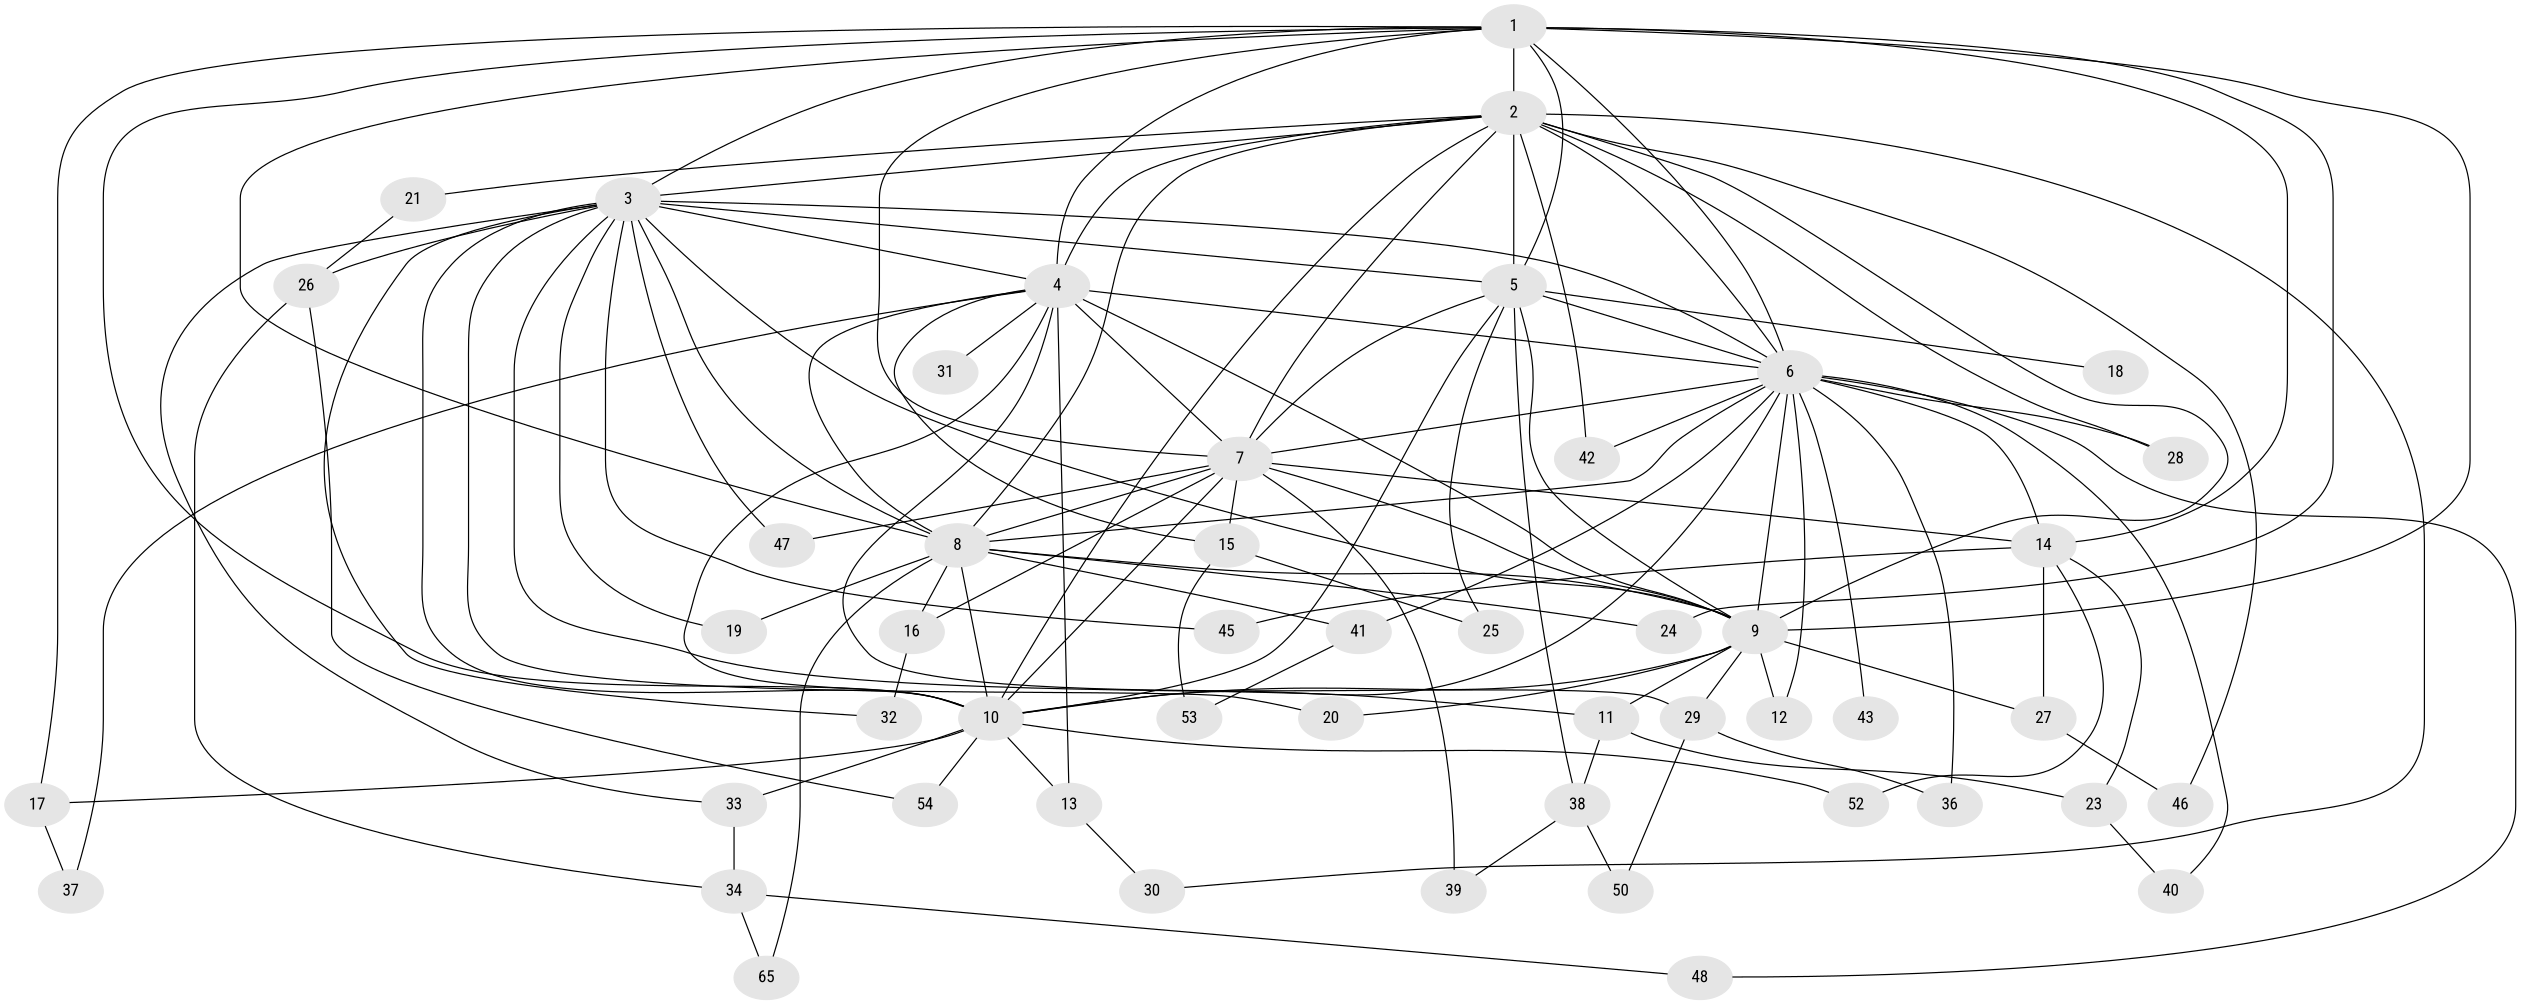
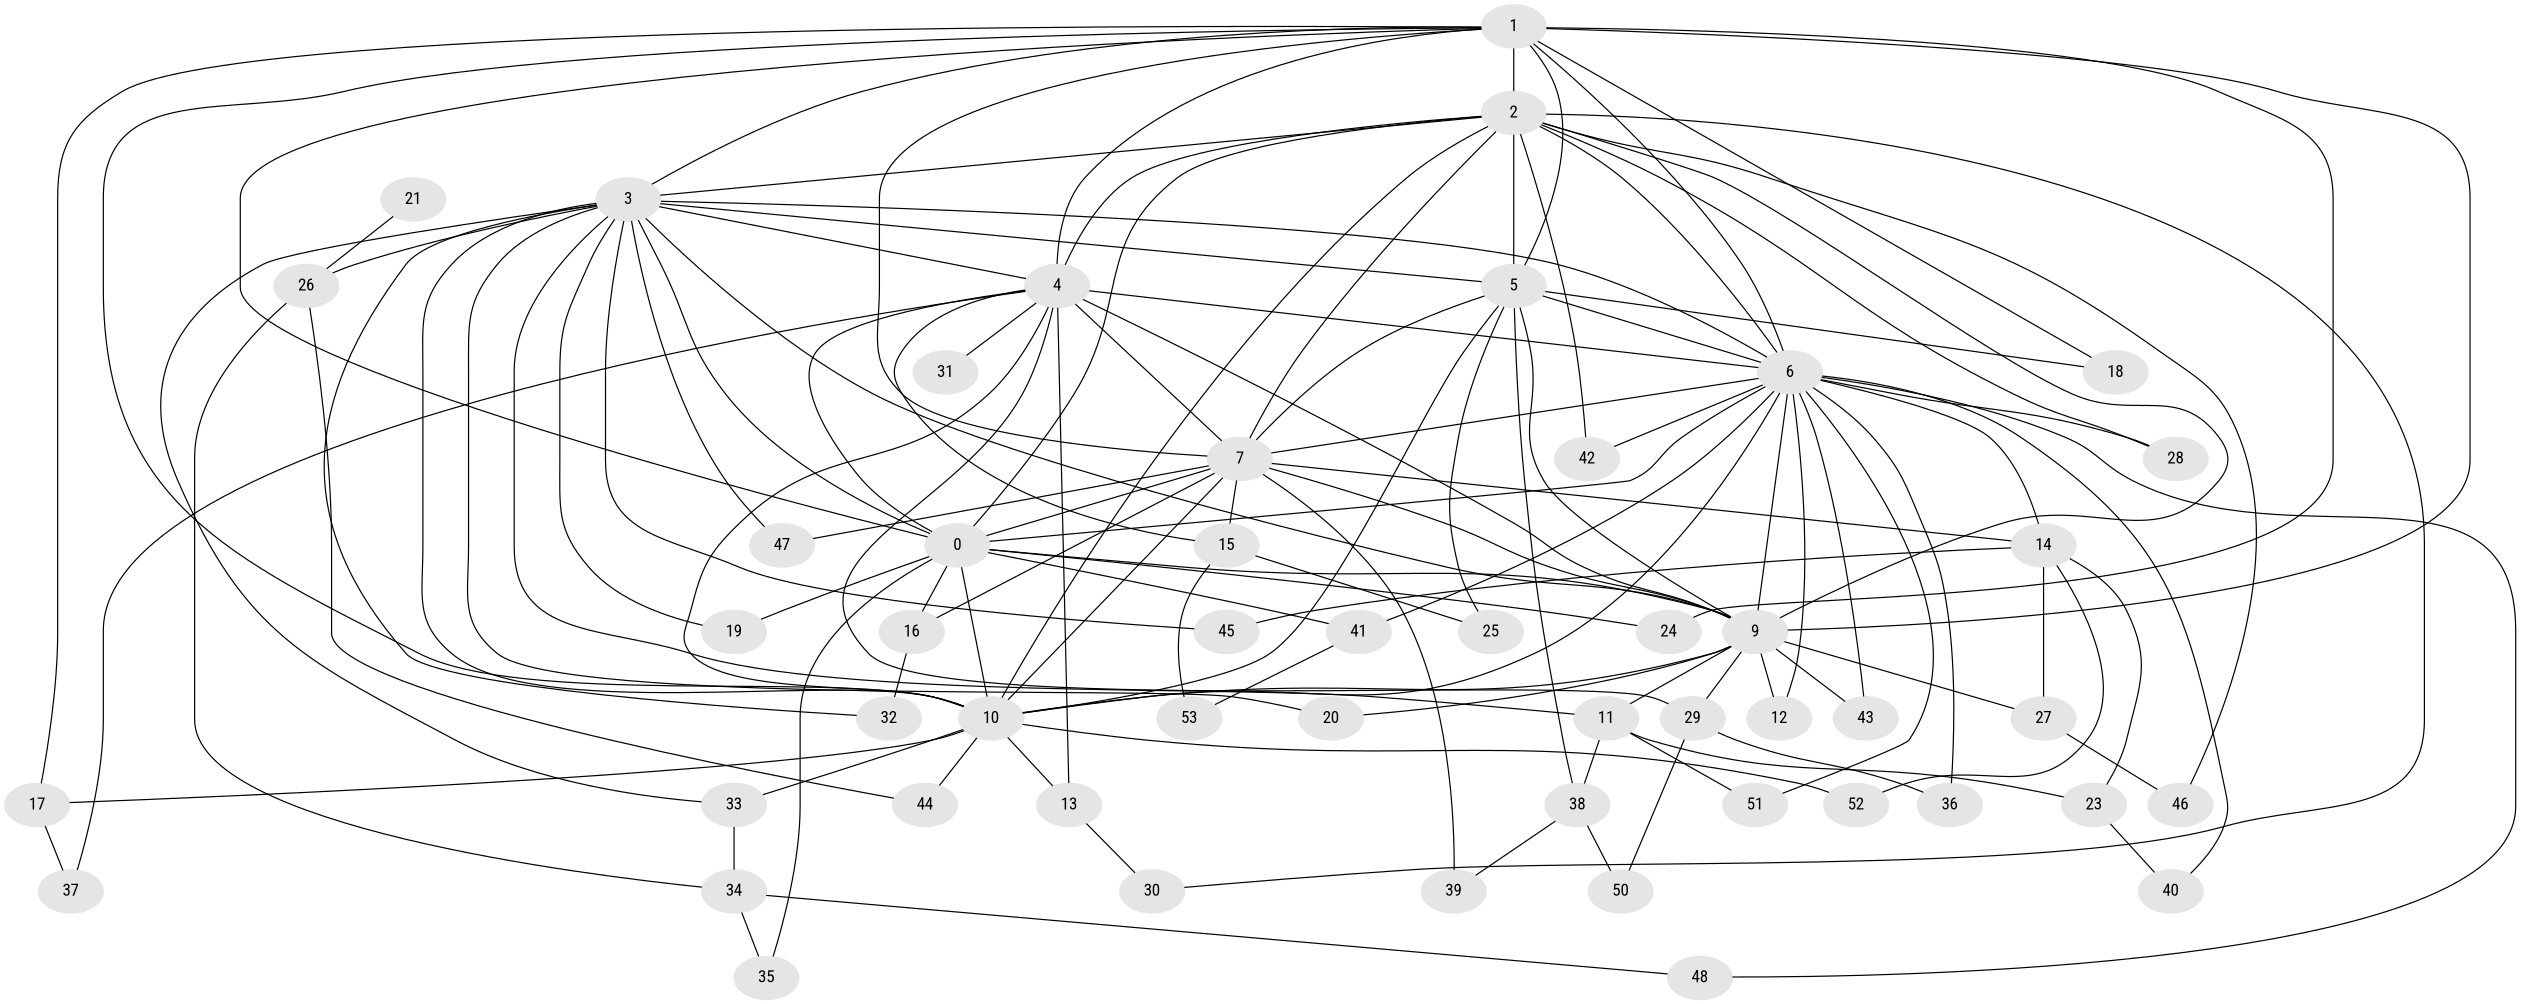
(2173, 101) -> (1829, 207)
(962, 147) -> none
(958, 545) -> (958, 545)
none -> (1811, 675)
(925, 805) -> (925, 805)
none -> (1755, 805)
(766, 978) -> (766, 978)
